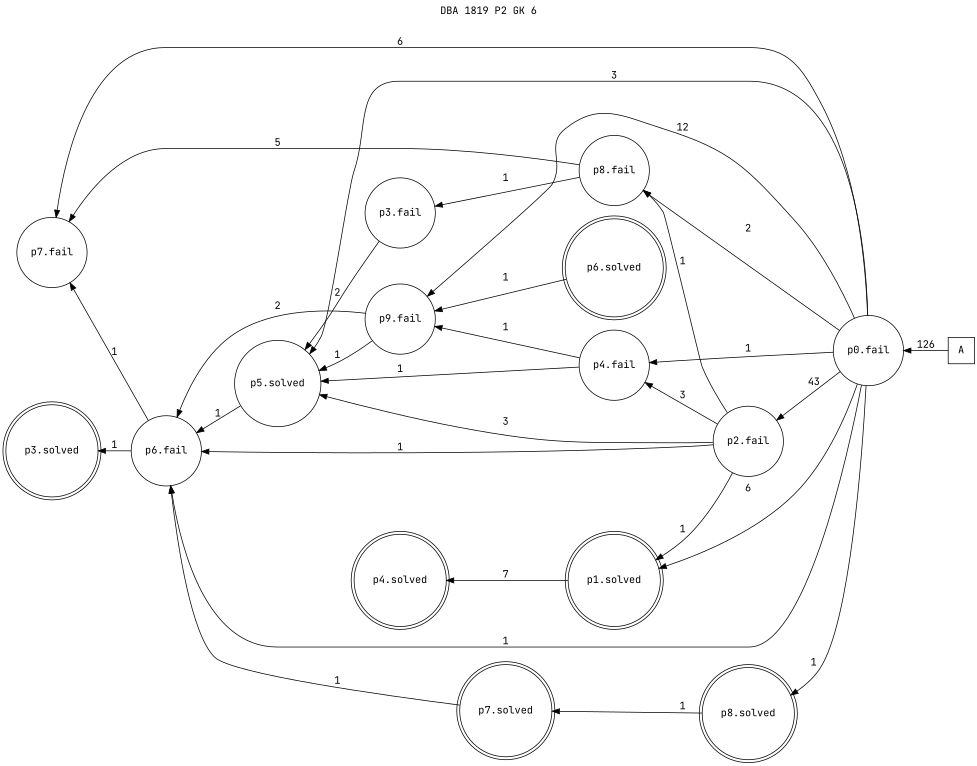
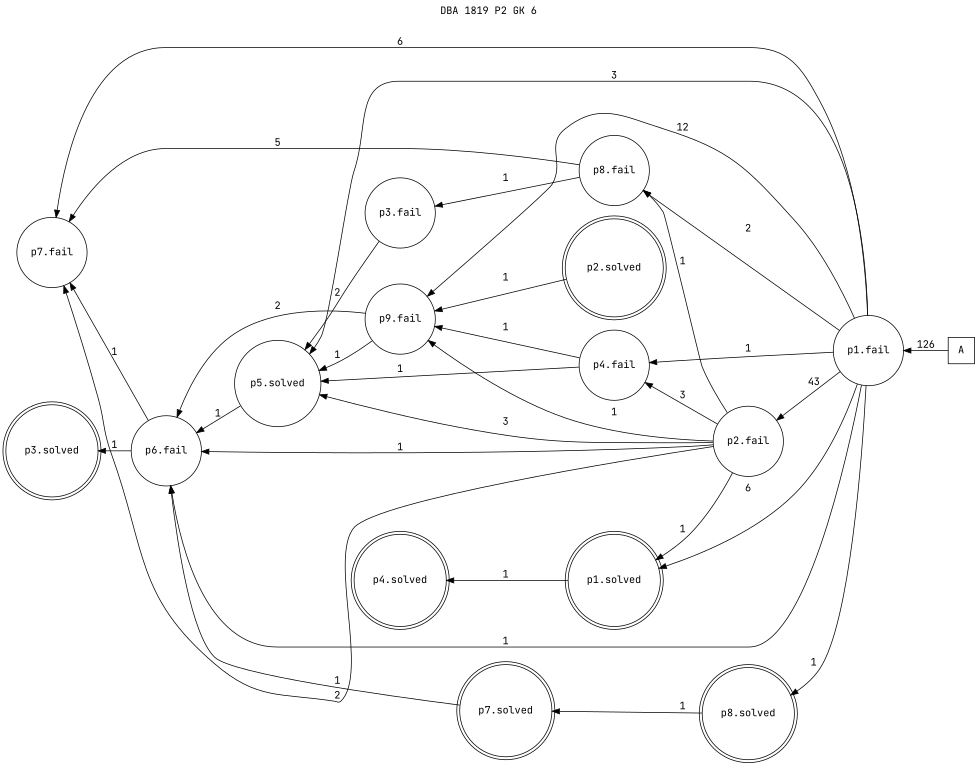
(614, 268) -> (614, 268)
(868, 351) -> (868, 351)
none -> (565, 418)
(506, 575) -> (506, 575)
none -> (342, 698)
